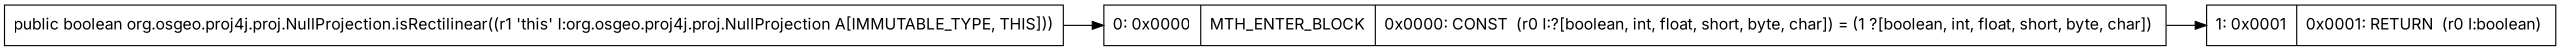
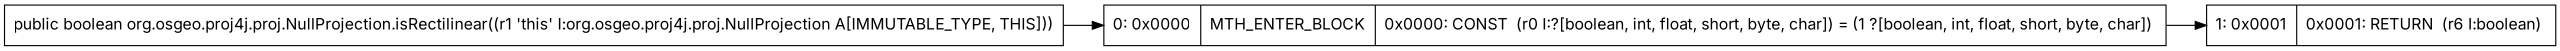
(2426, 25) -> (2426, 25)
